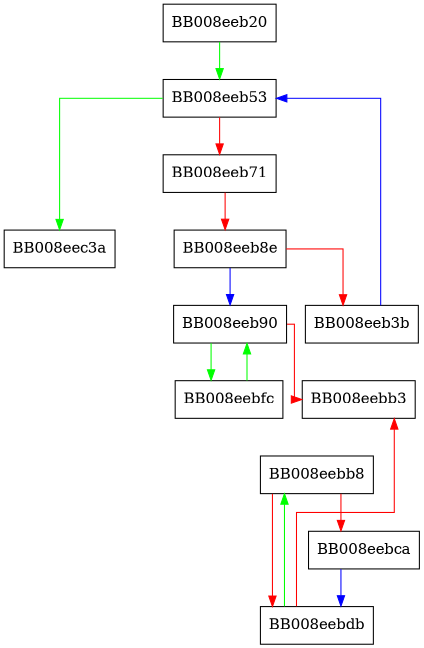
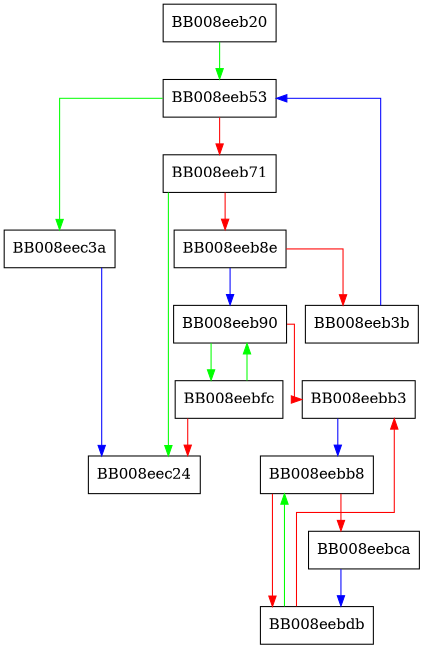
none -> (338, 432)
none -> (144, 475)
